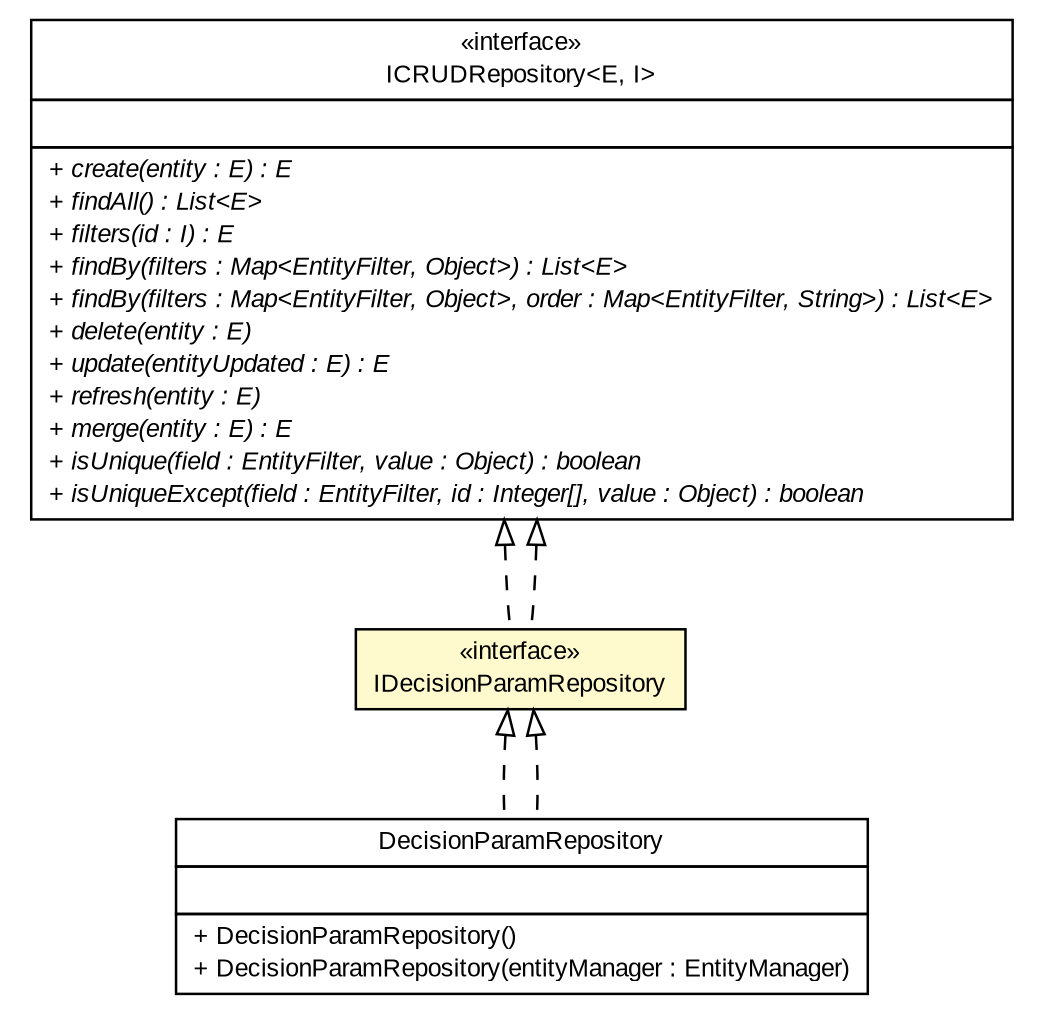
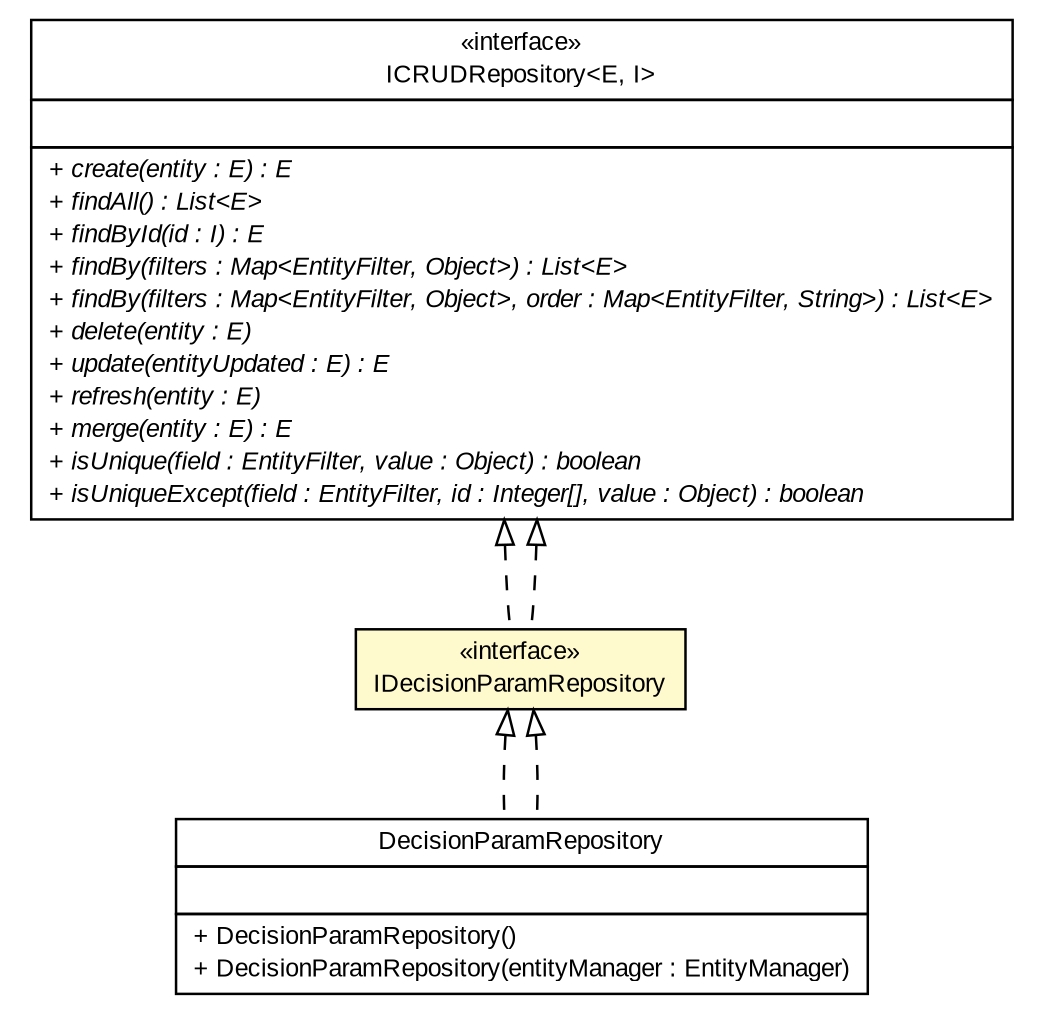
(142, 235) -> (157, 235)
